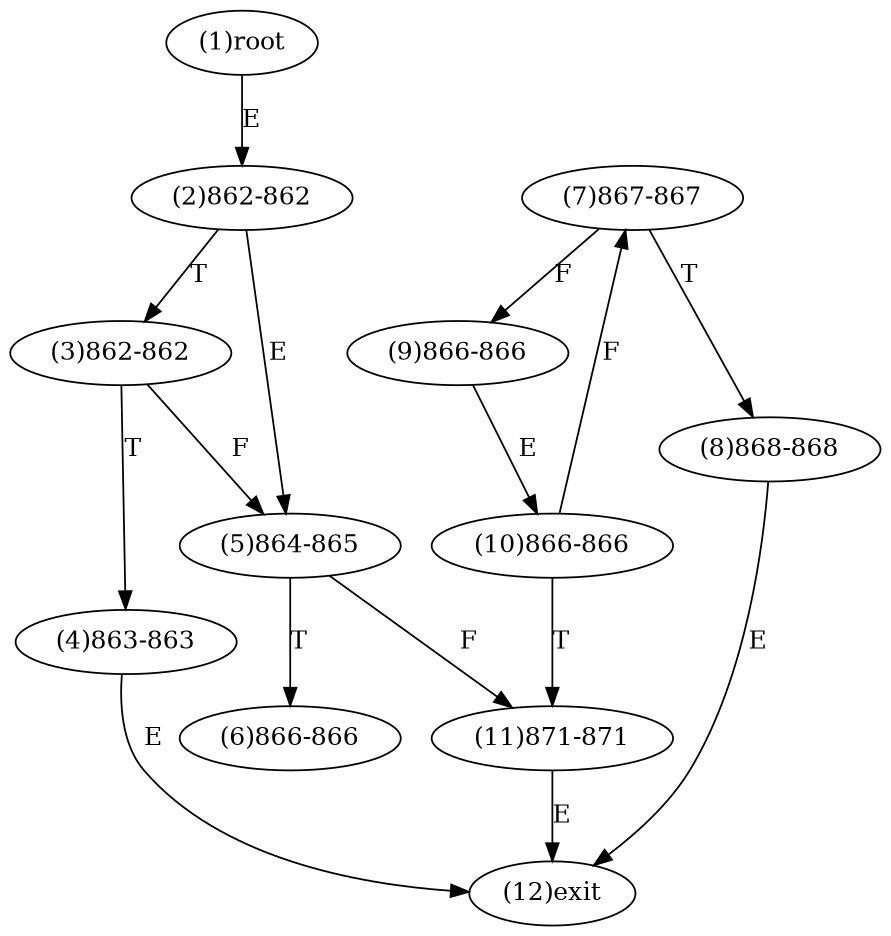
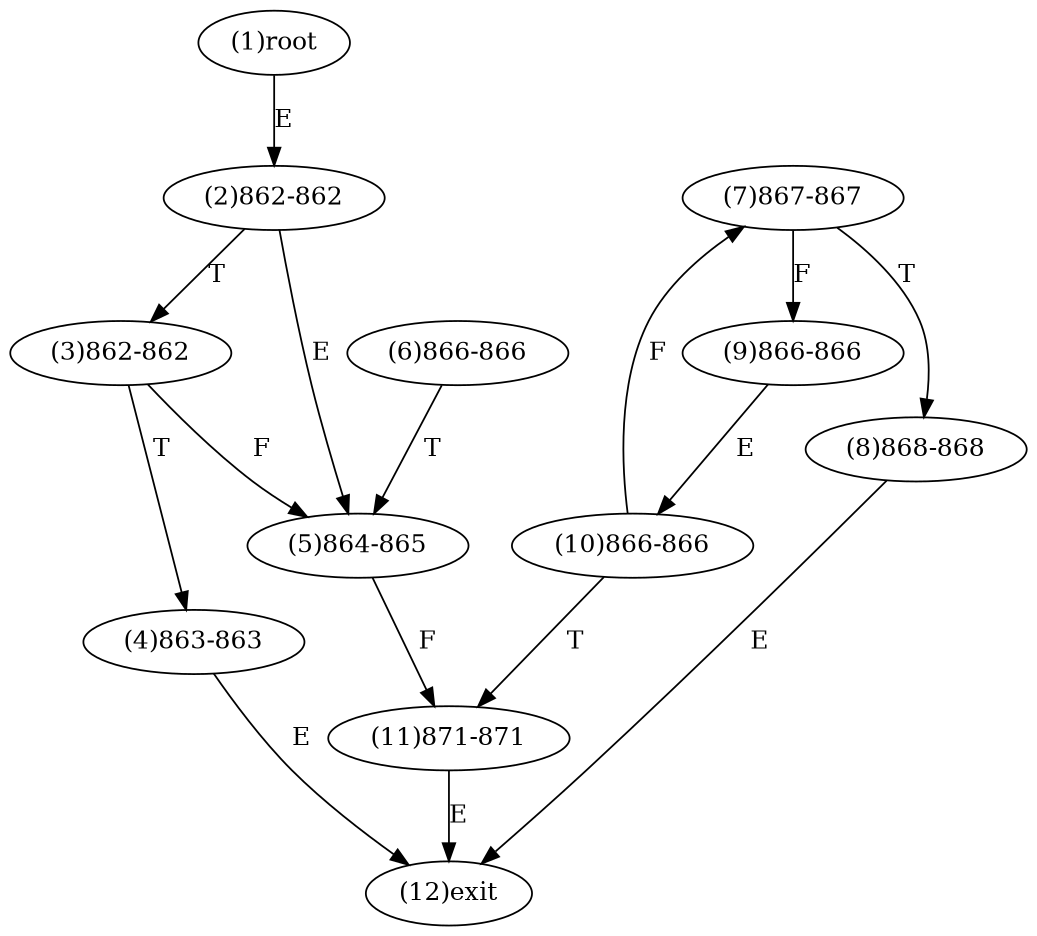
(290, 633) -> (412, 441)
